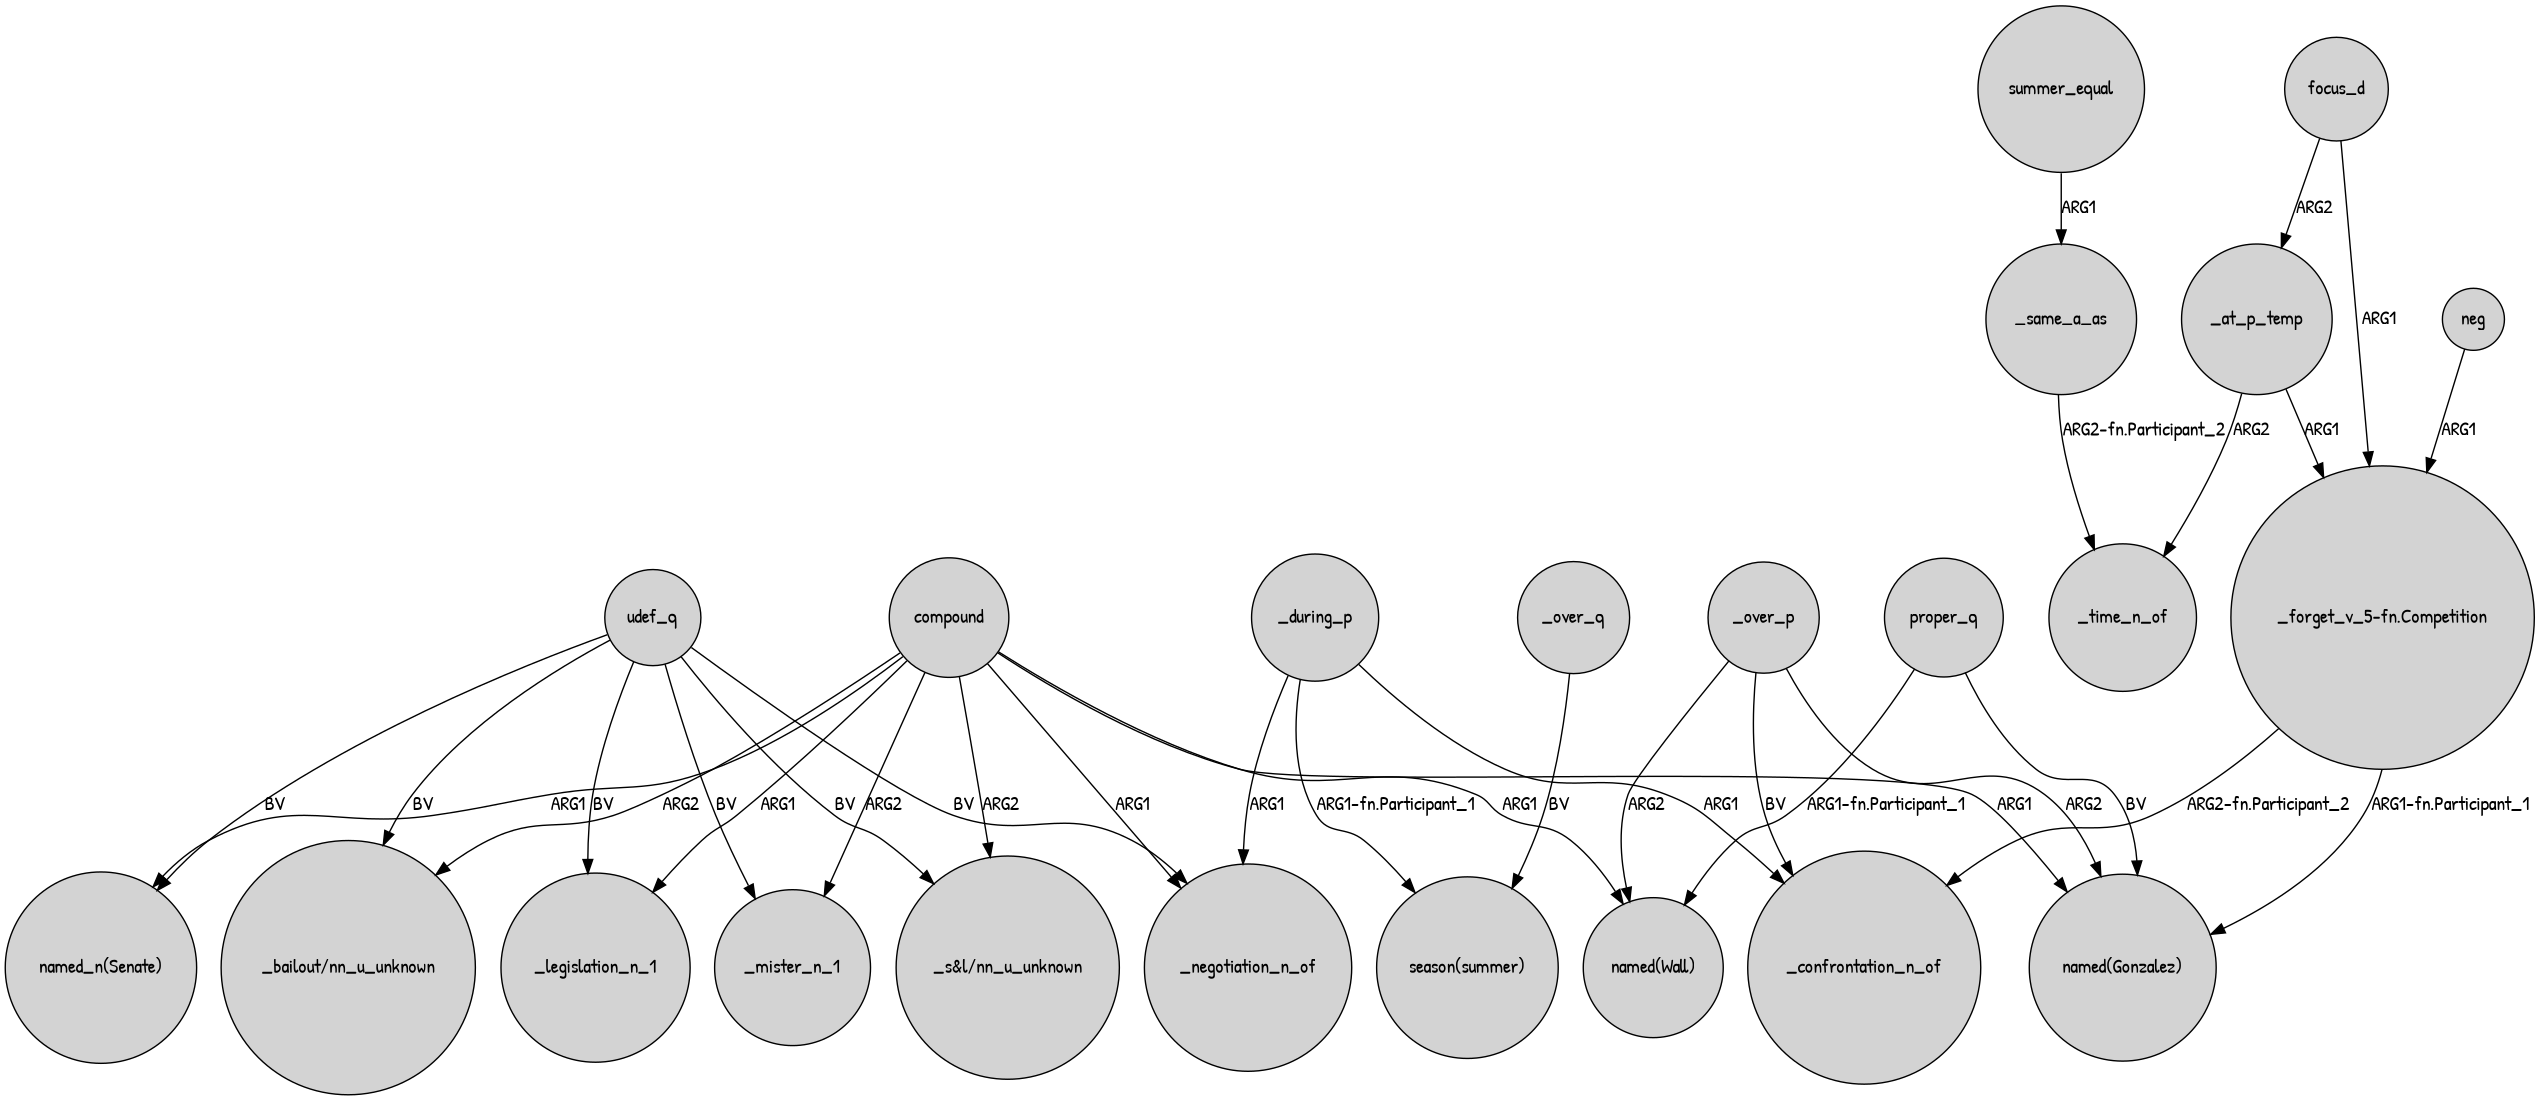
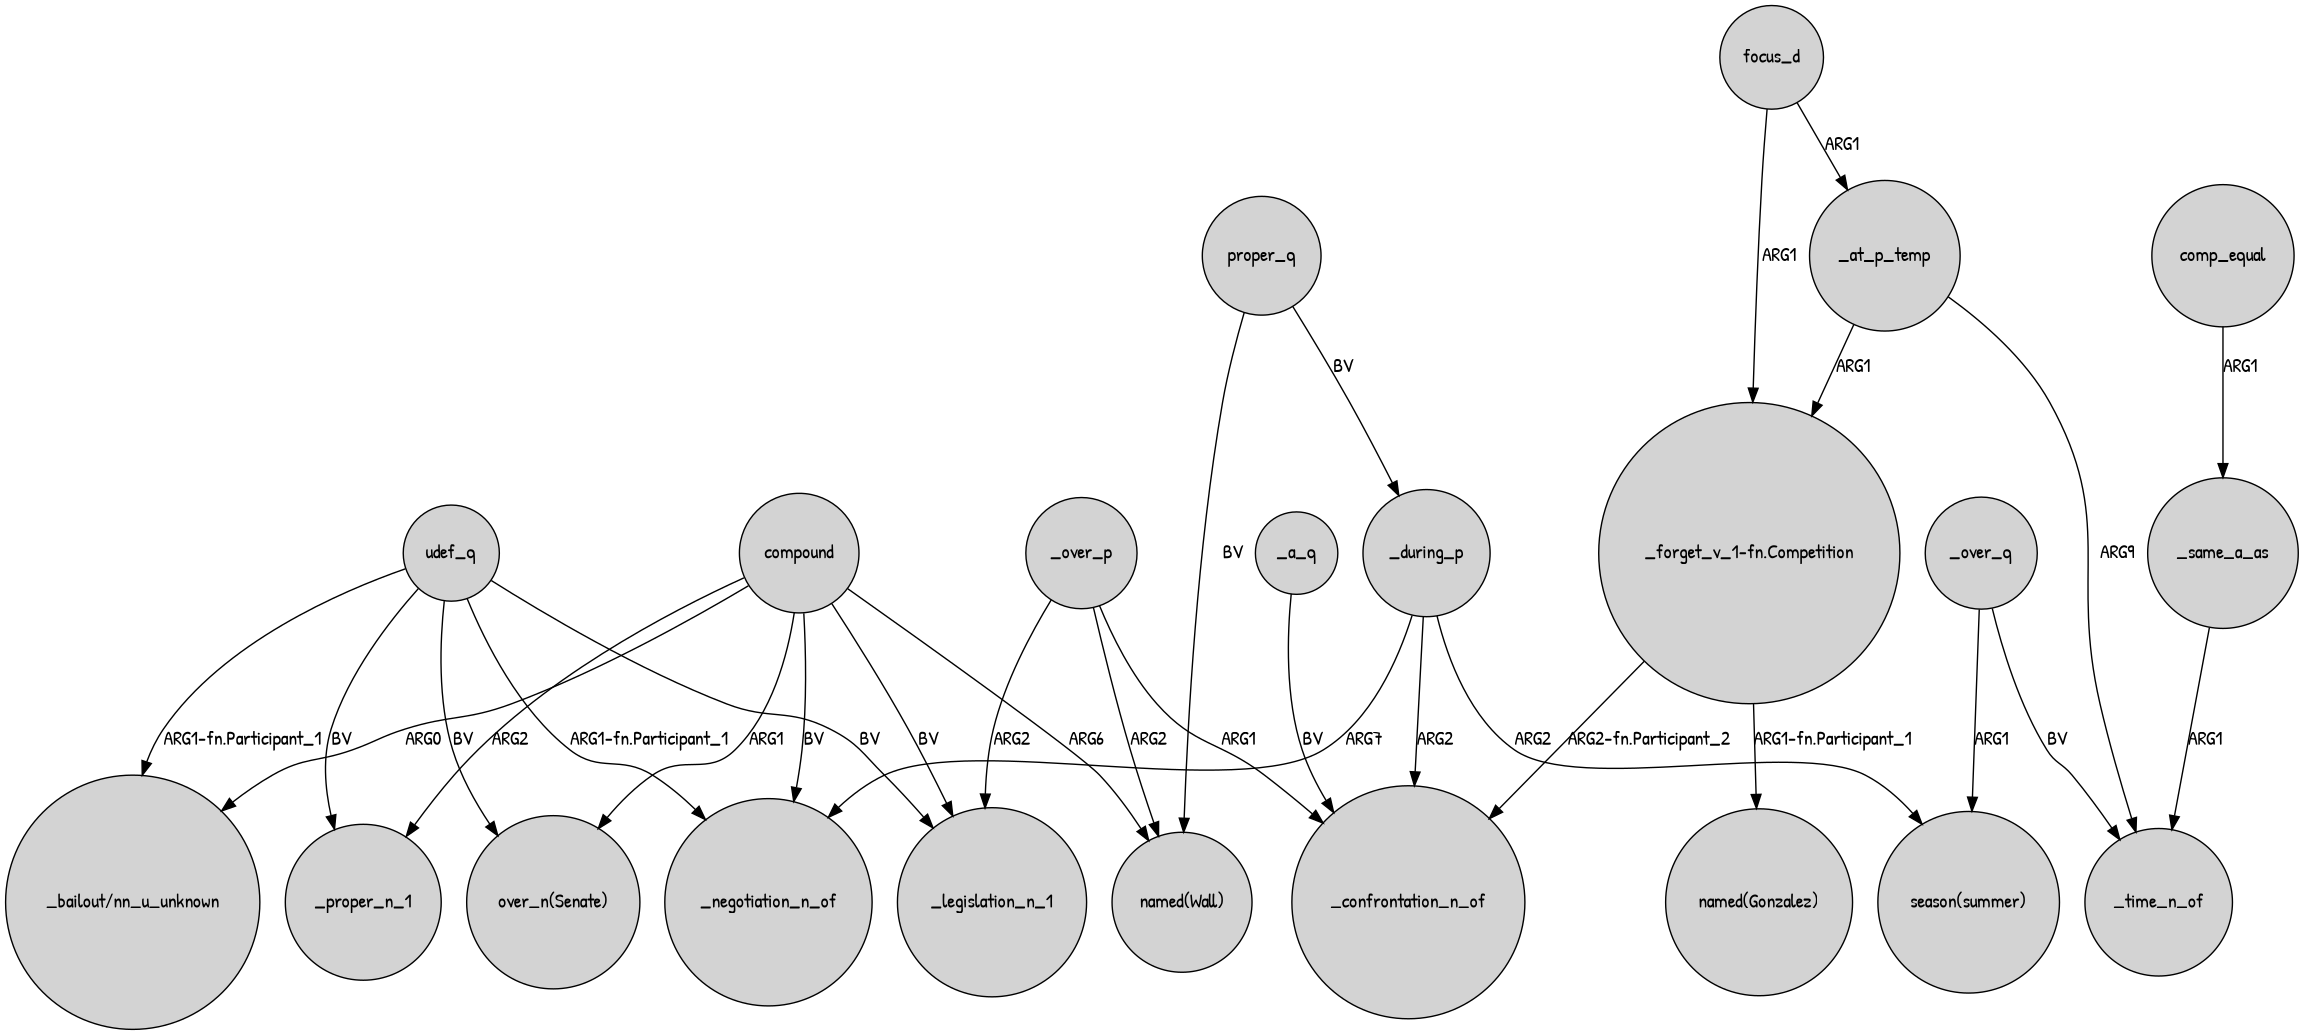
(2061, 89) -> (2223, 256)
(2315, 208) -> (1842, 145)
(2473, 319) -> none
(2144, 430) -> (2206, 740)
(2252, 430) -> (2117, 553)
none -> (1297, 553)
(2383, 618) -> (1749, 553)
none -> (2035, 728)
(1476, 777) -> none
(2052, 777) -> (1345, 393)
(1955, 780) -> (1007, 688)
(423, 805) -> (243, 740)
(681, 805) -> (423, 740)
(778, 805) -> (928, 740)
(964, 805) -> (650, 740)
(1133, 805) -> (814, 740)
(1267, 805) -> (1364, 740)
(1396, 805) -> (1533, 740)
(1520, 805) -> (1086, 740)
(1559, 805) -> (1992, 740)
(1721, 805) -> (1436, 740)
(1775, 805) -> (1239, 740)
(1887, 805) -> (1233, 553)
(101, 968) -> (553, 902)
(793, 968) -> (363, 902)
(1008, 968) -> none
